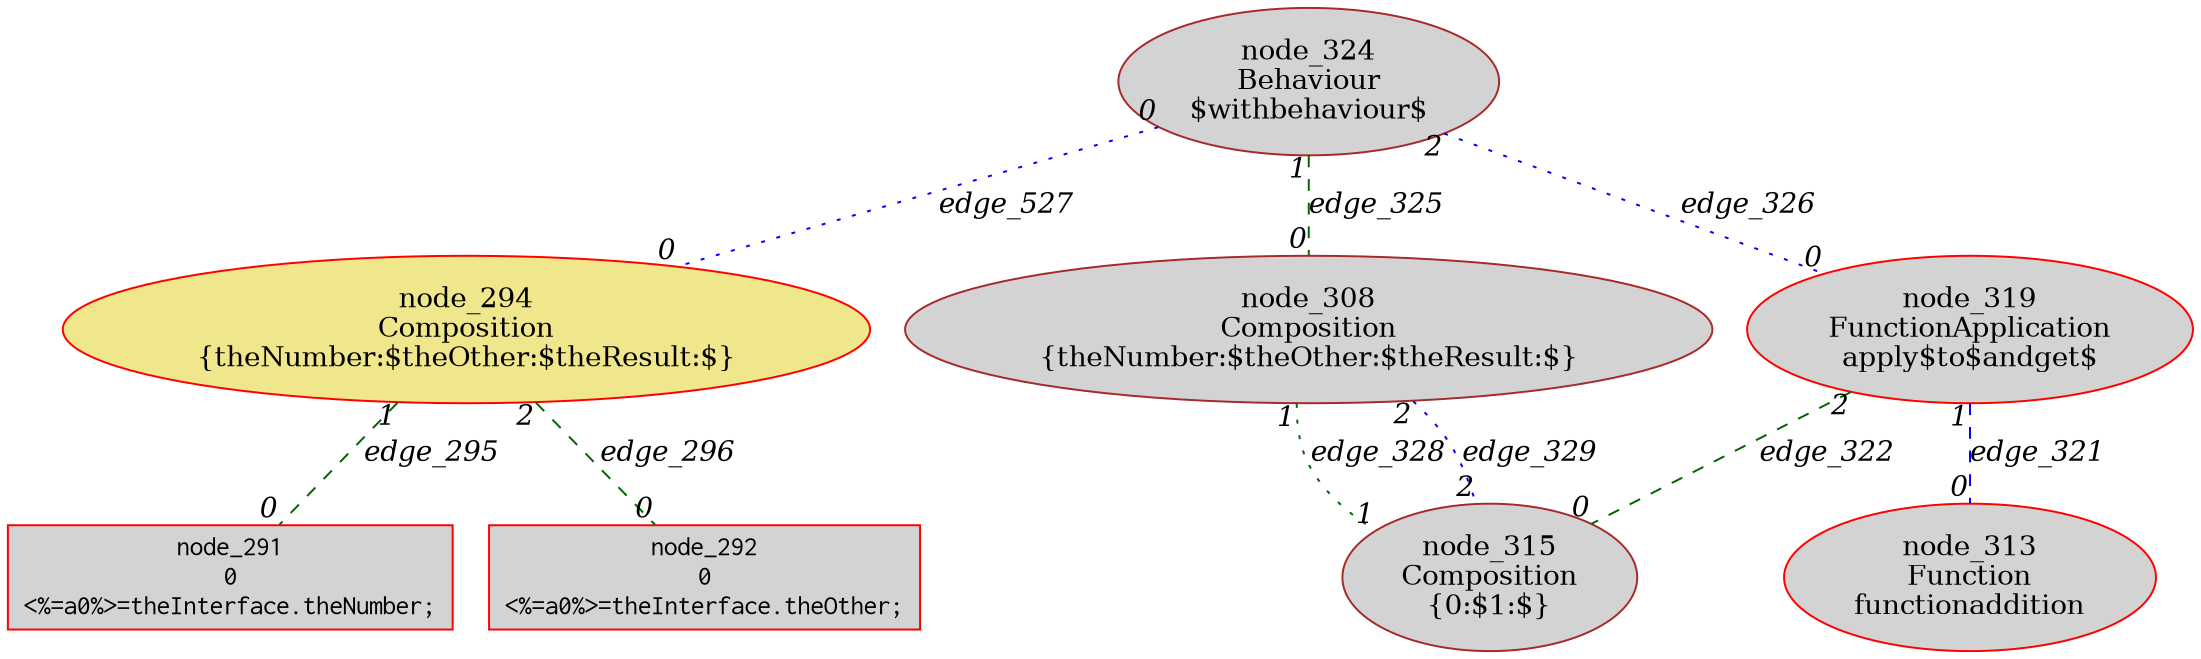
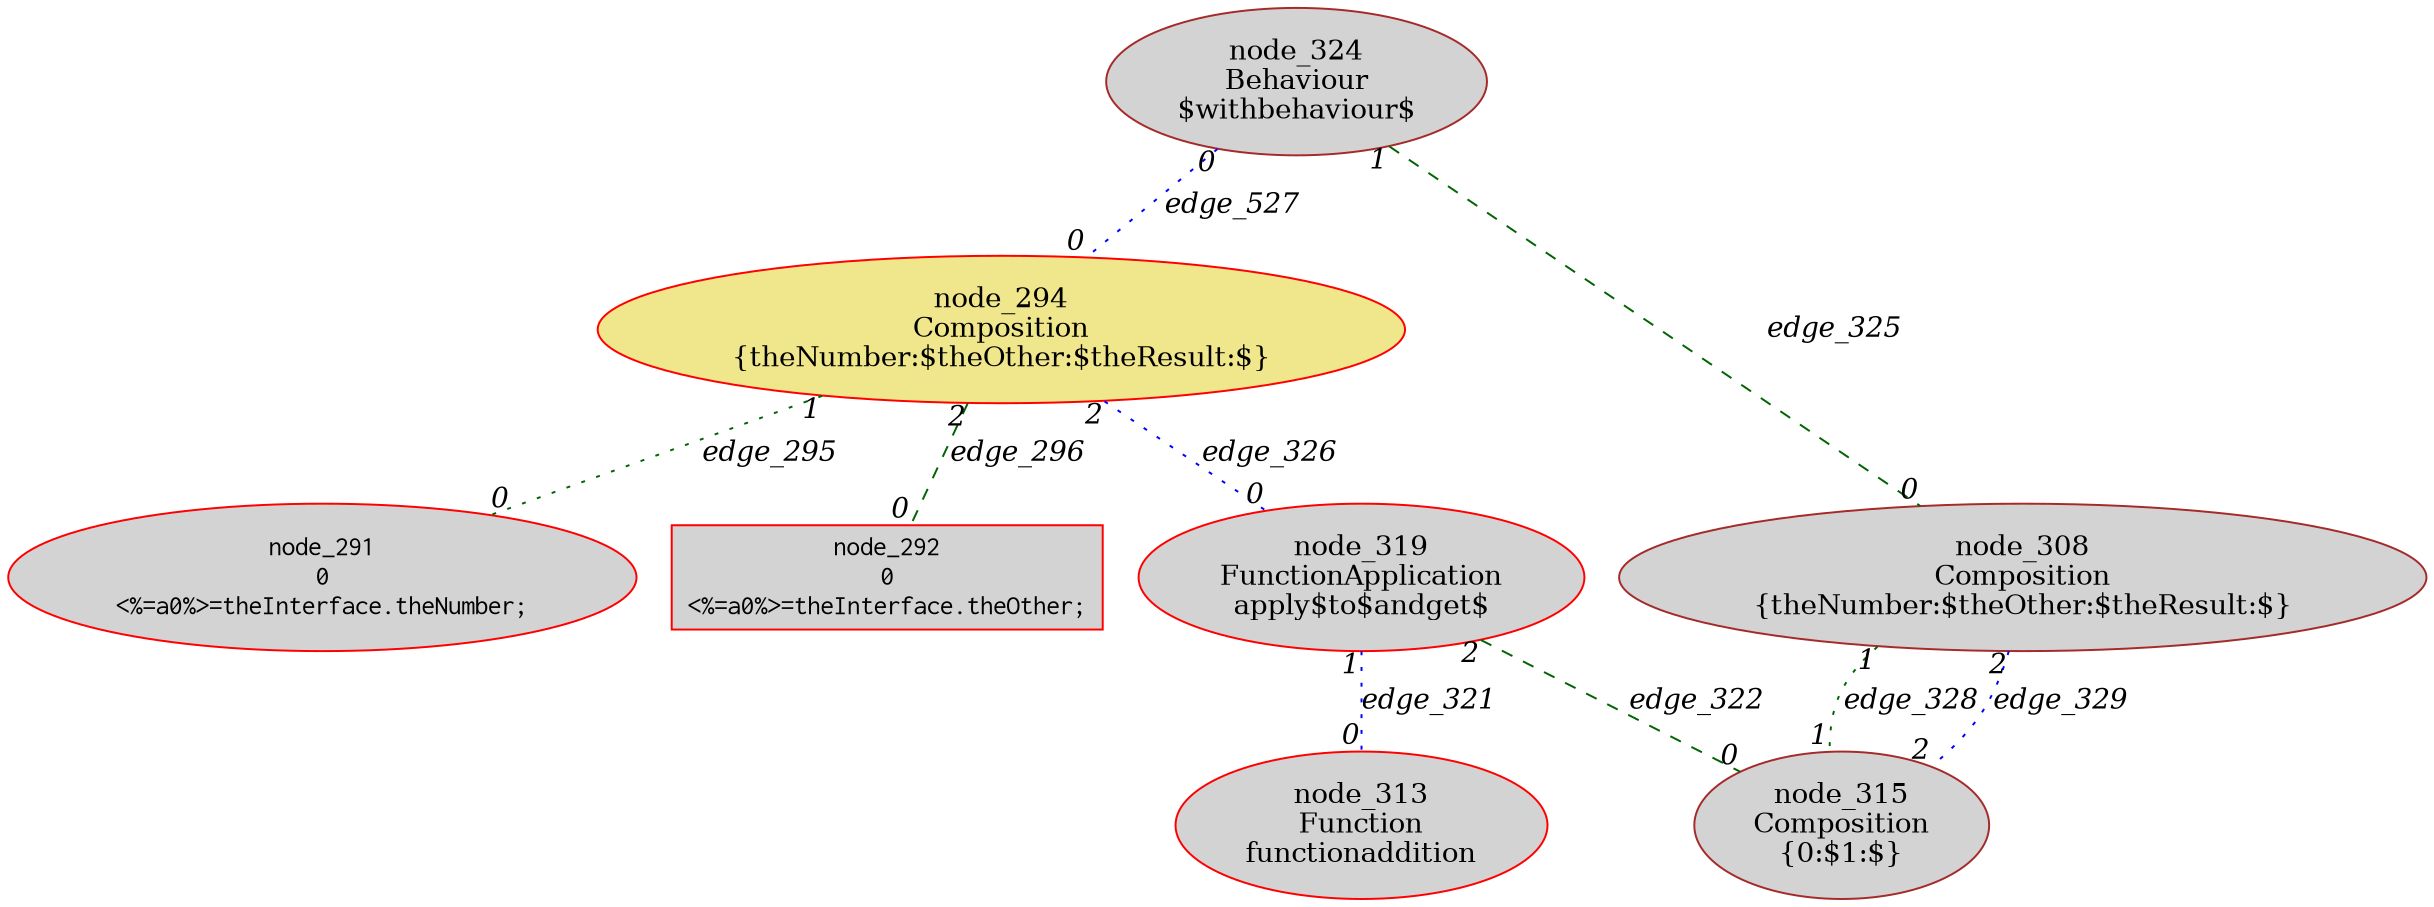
(1634, 204) -> (1185, 456)
(1970, 453) -> (1362, 701)
(338, 464) -> (657, 455)
(230, 577) -> (322, 577)
